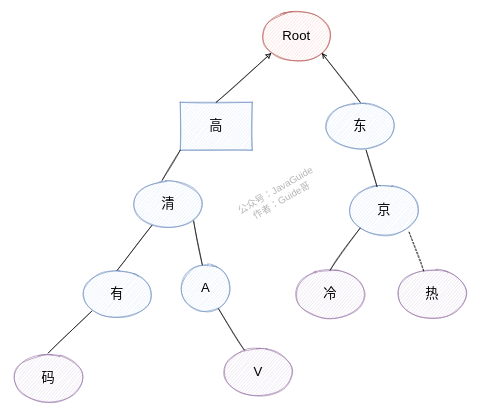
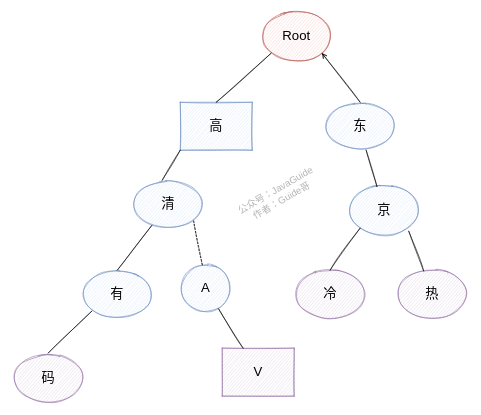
(267, 57) -> (268, 56)
(198, 243) -> (198, 243)
(416, 250) -> (416, 250)
(258, 372) -> (258, 372)
